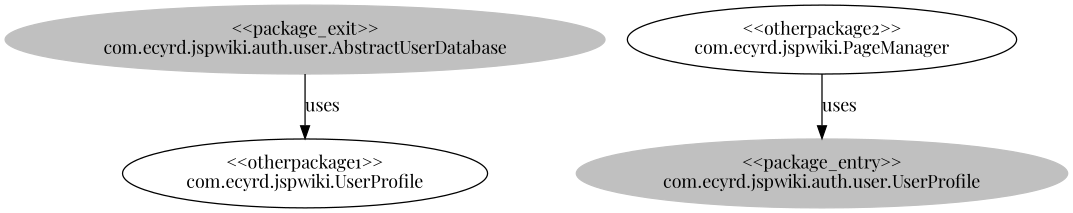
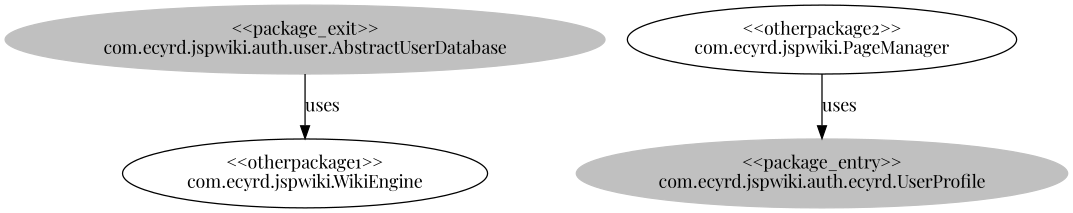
(305, 173) -> (305, 173)
(822, 173) -> (822, 173)
